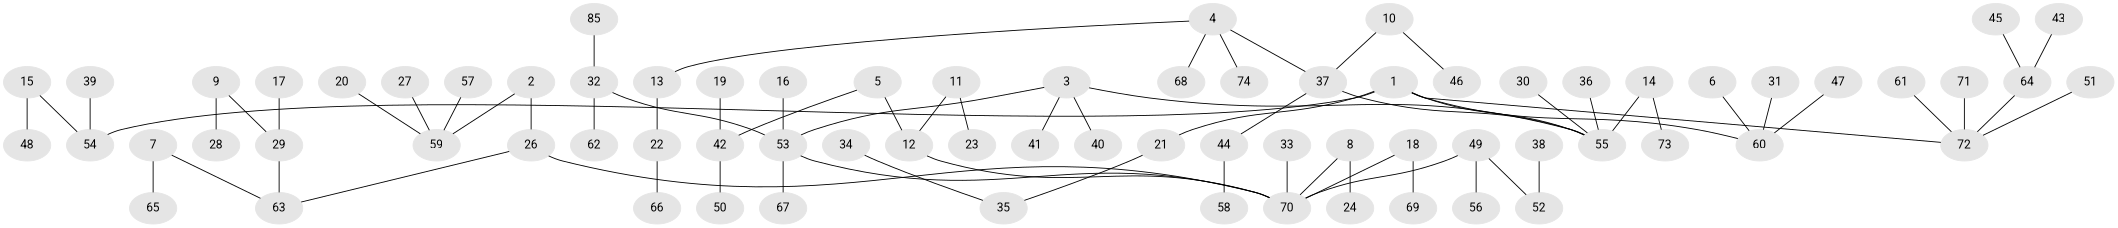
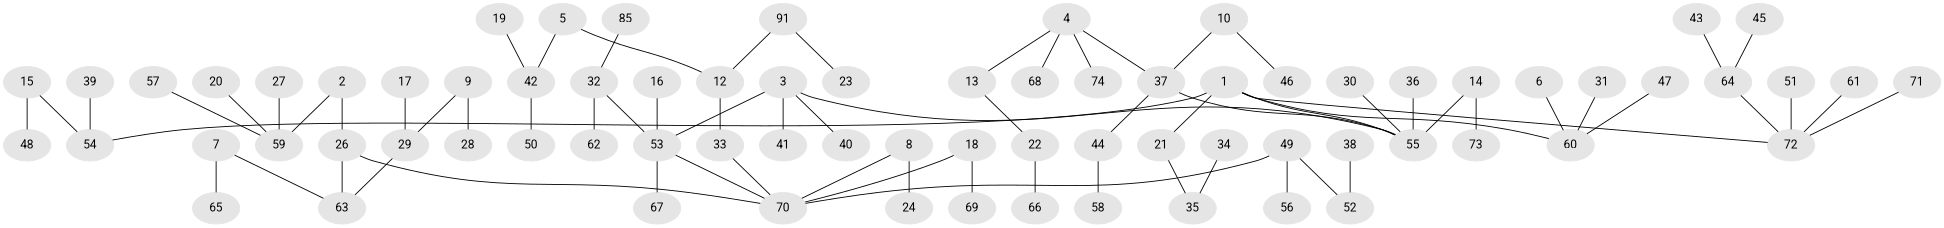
(956, 82) -> (783, 19)
(1098, 177) -> (720, 108)
